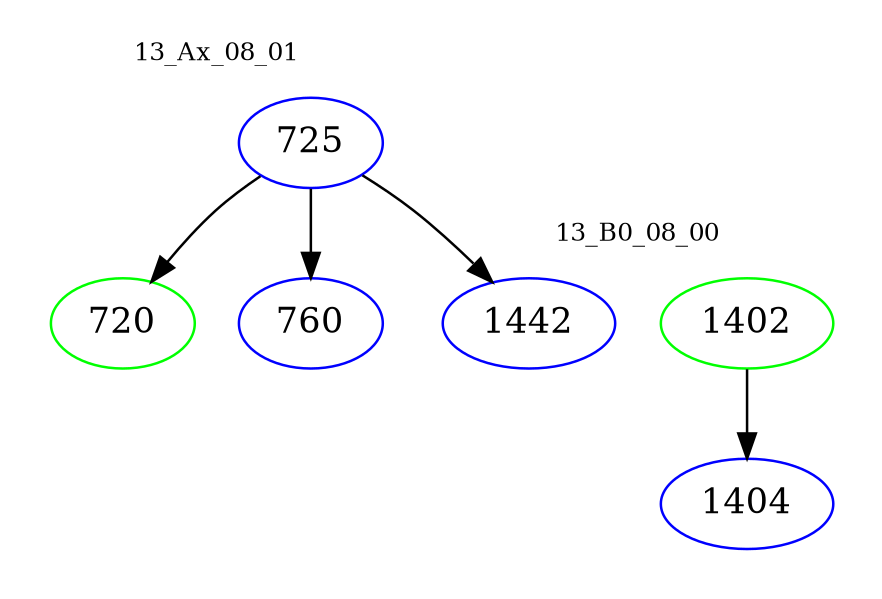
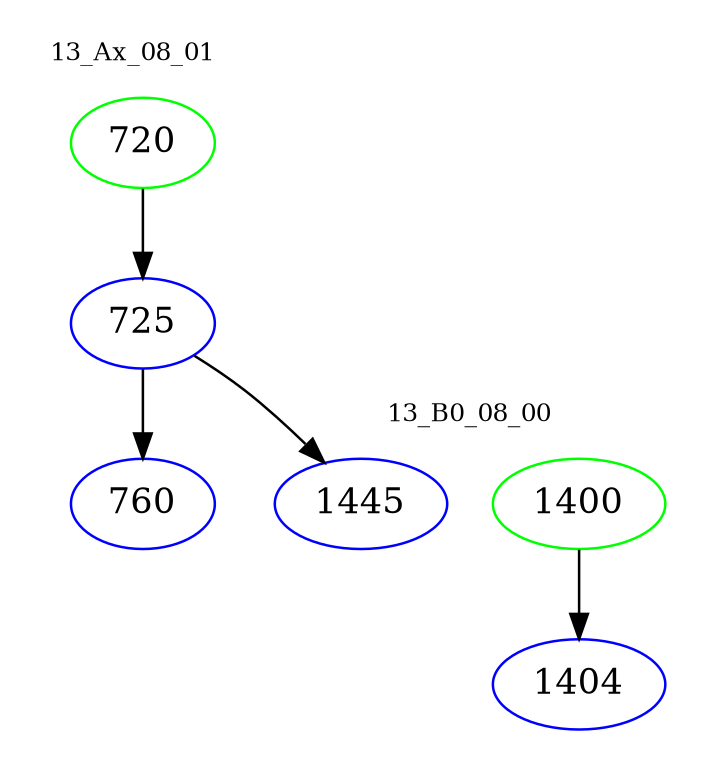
(210, 215) -> (143, 221)
(529, 323) -> (361, 504)
(747, 323) -> (579, 504)
